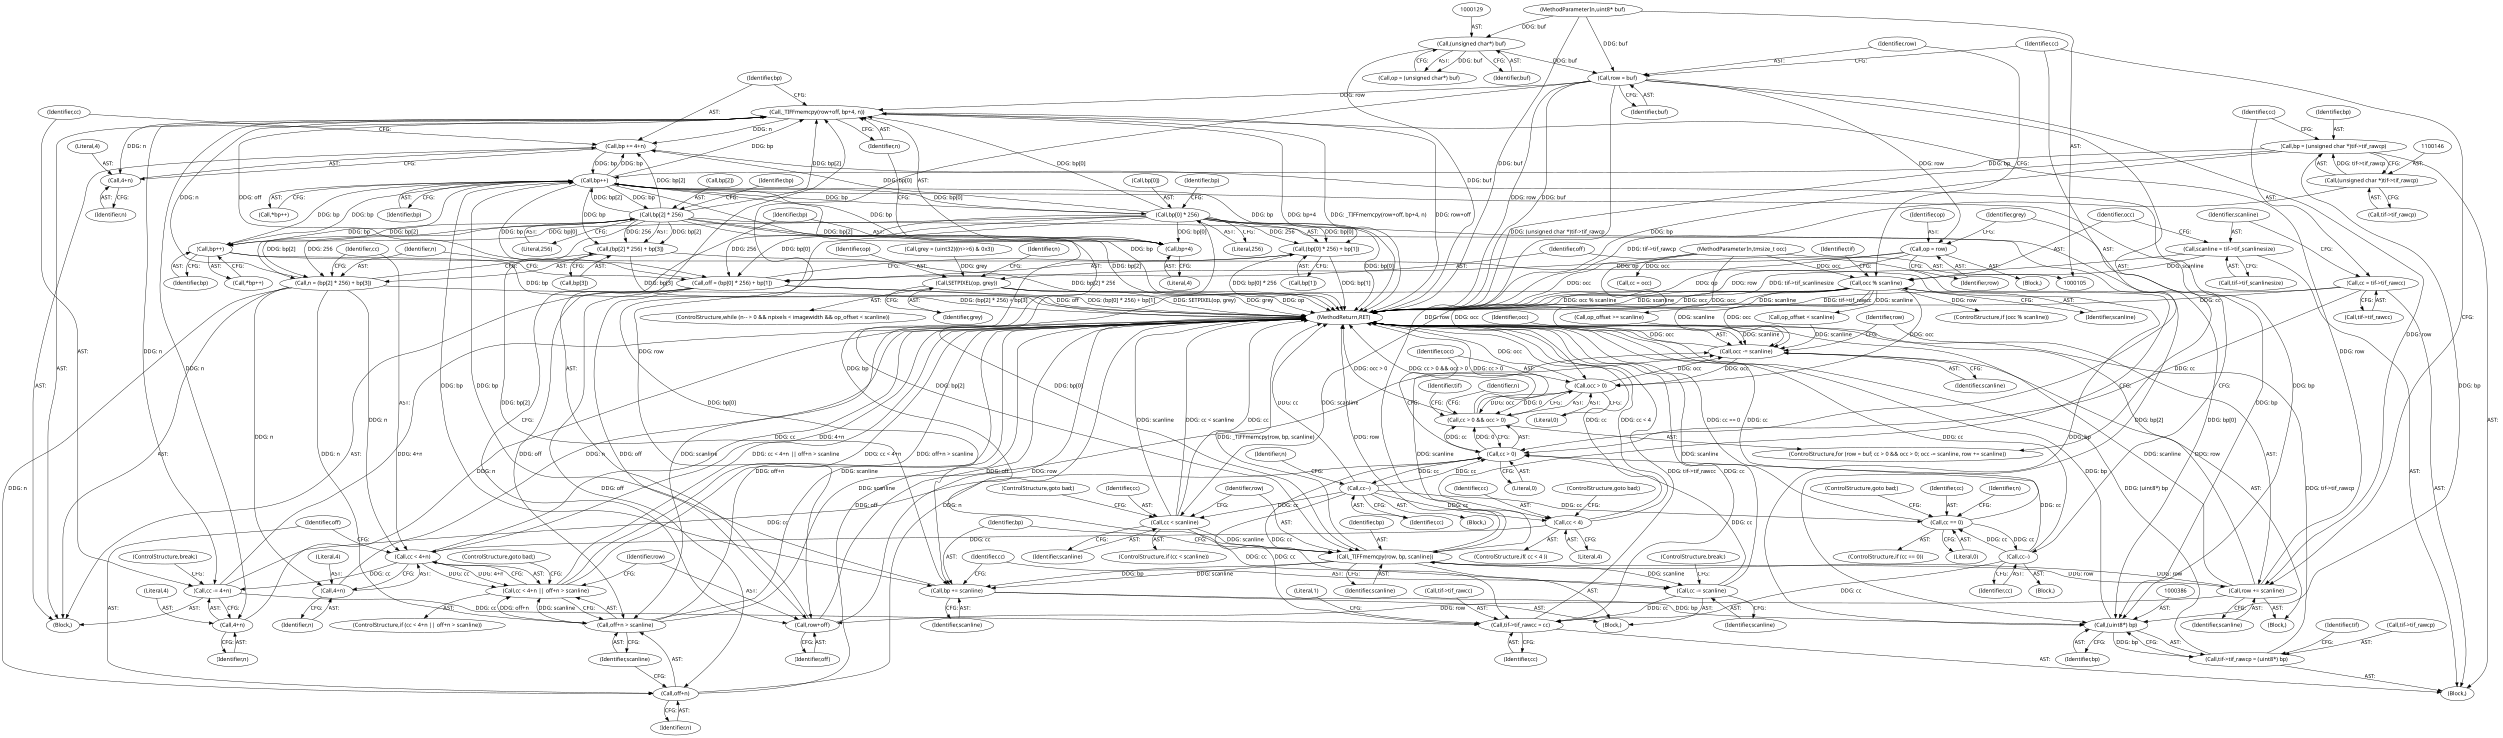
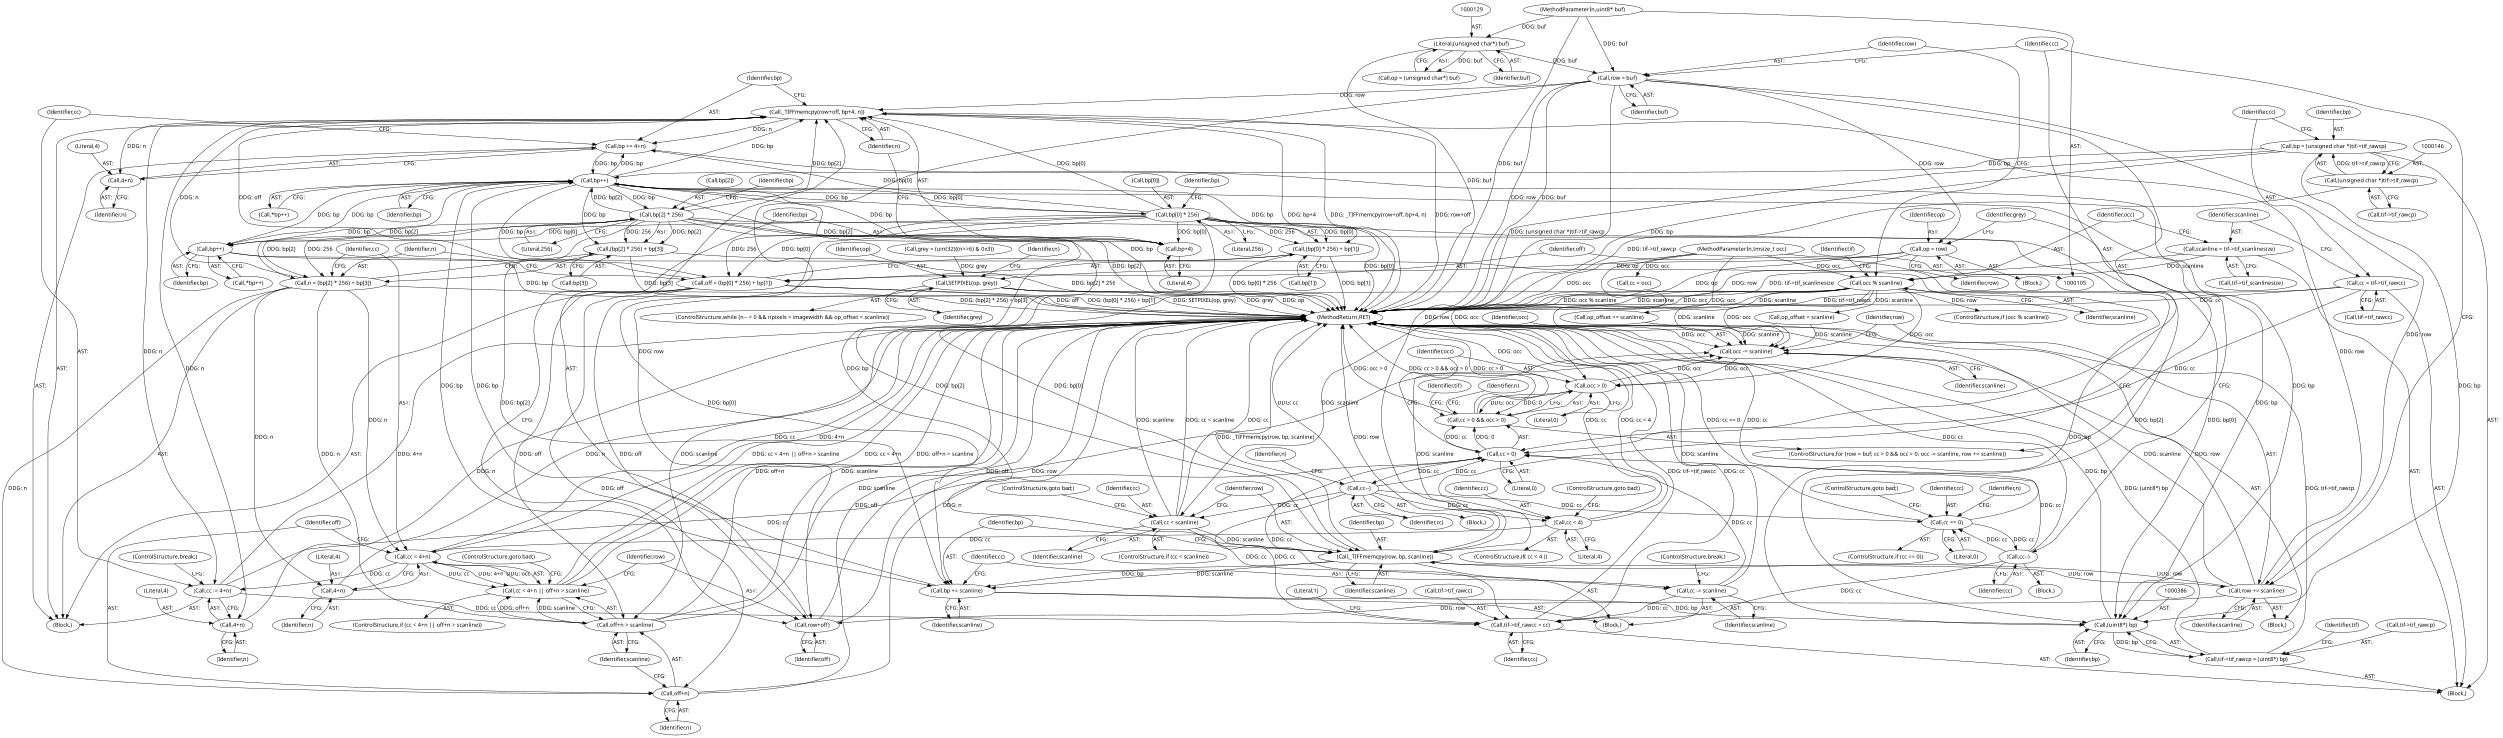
(1472, 44) -> (1472, 44)
(2433, 147) -> (2433, 147)
(654, 180) -> none
(1548, 326) -> (1545, 325)
(1495, 434) -> none
(1618, 571) -> none
(518, 574) -> (518, 574)
